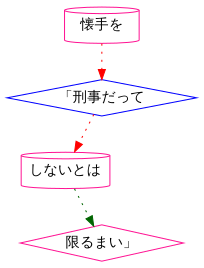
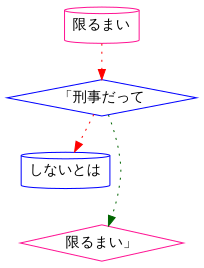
(102, 25) -> (102, 25)
(66, 170) -> (66, 170)
(82, 203) -> (121, 165)
